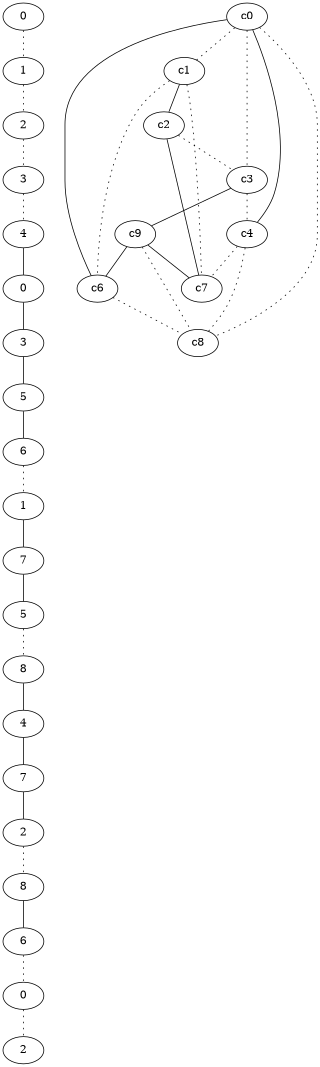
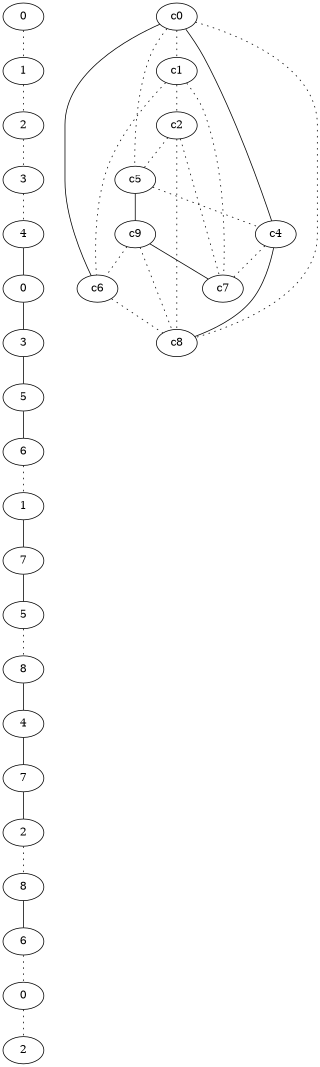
(174, 98) -> (177, 98)
(247, 180) -> (135, 180)
(182, 204) -> (201, 210)
none -> (177, 234)
(116, 261) -> (116, 261)
(233, 292) -> (248, 304)
